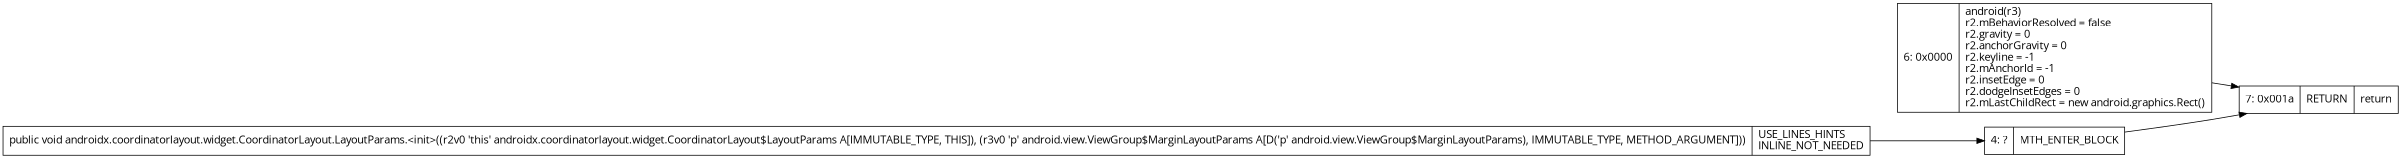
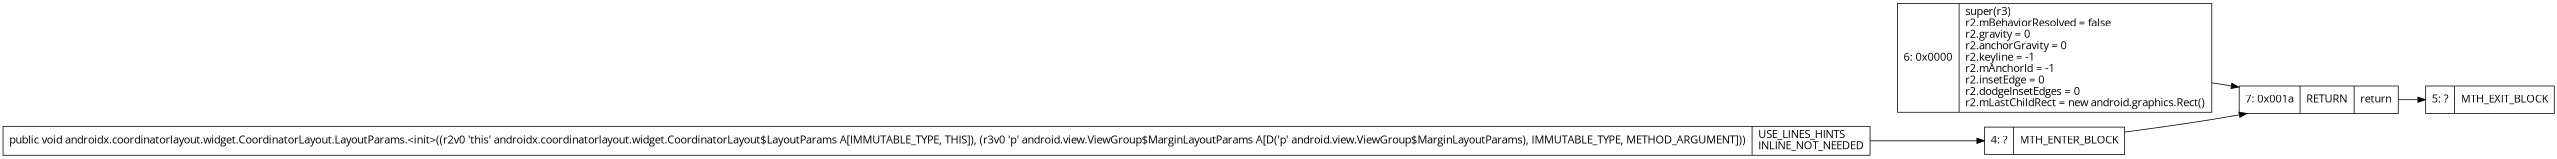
(1993, 12) -> (1988, 12)
none -> (2490, 100)
